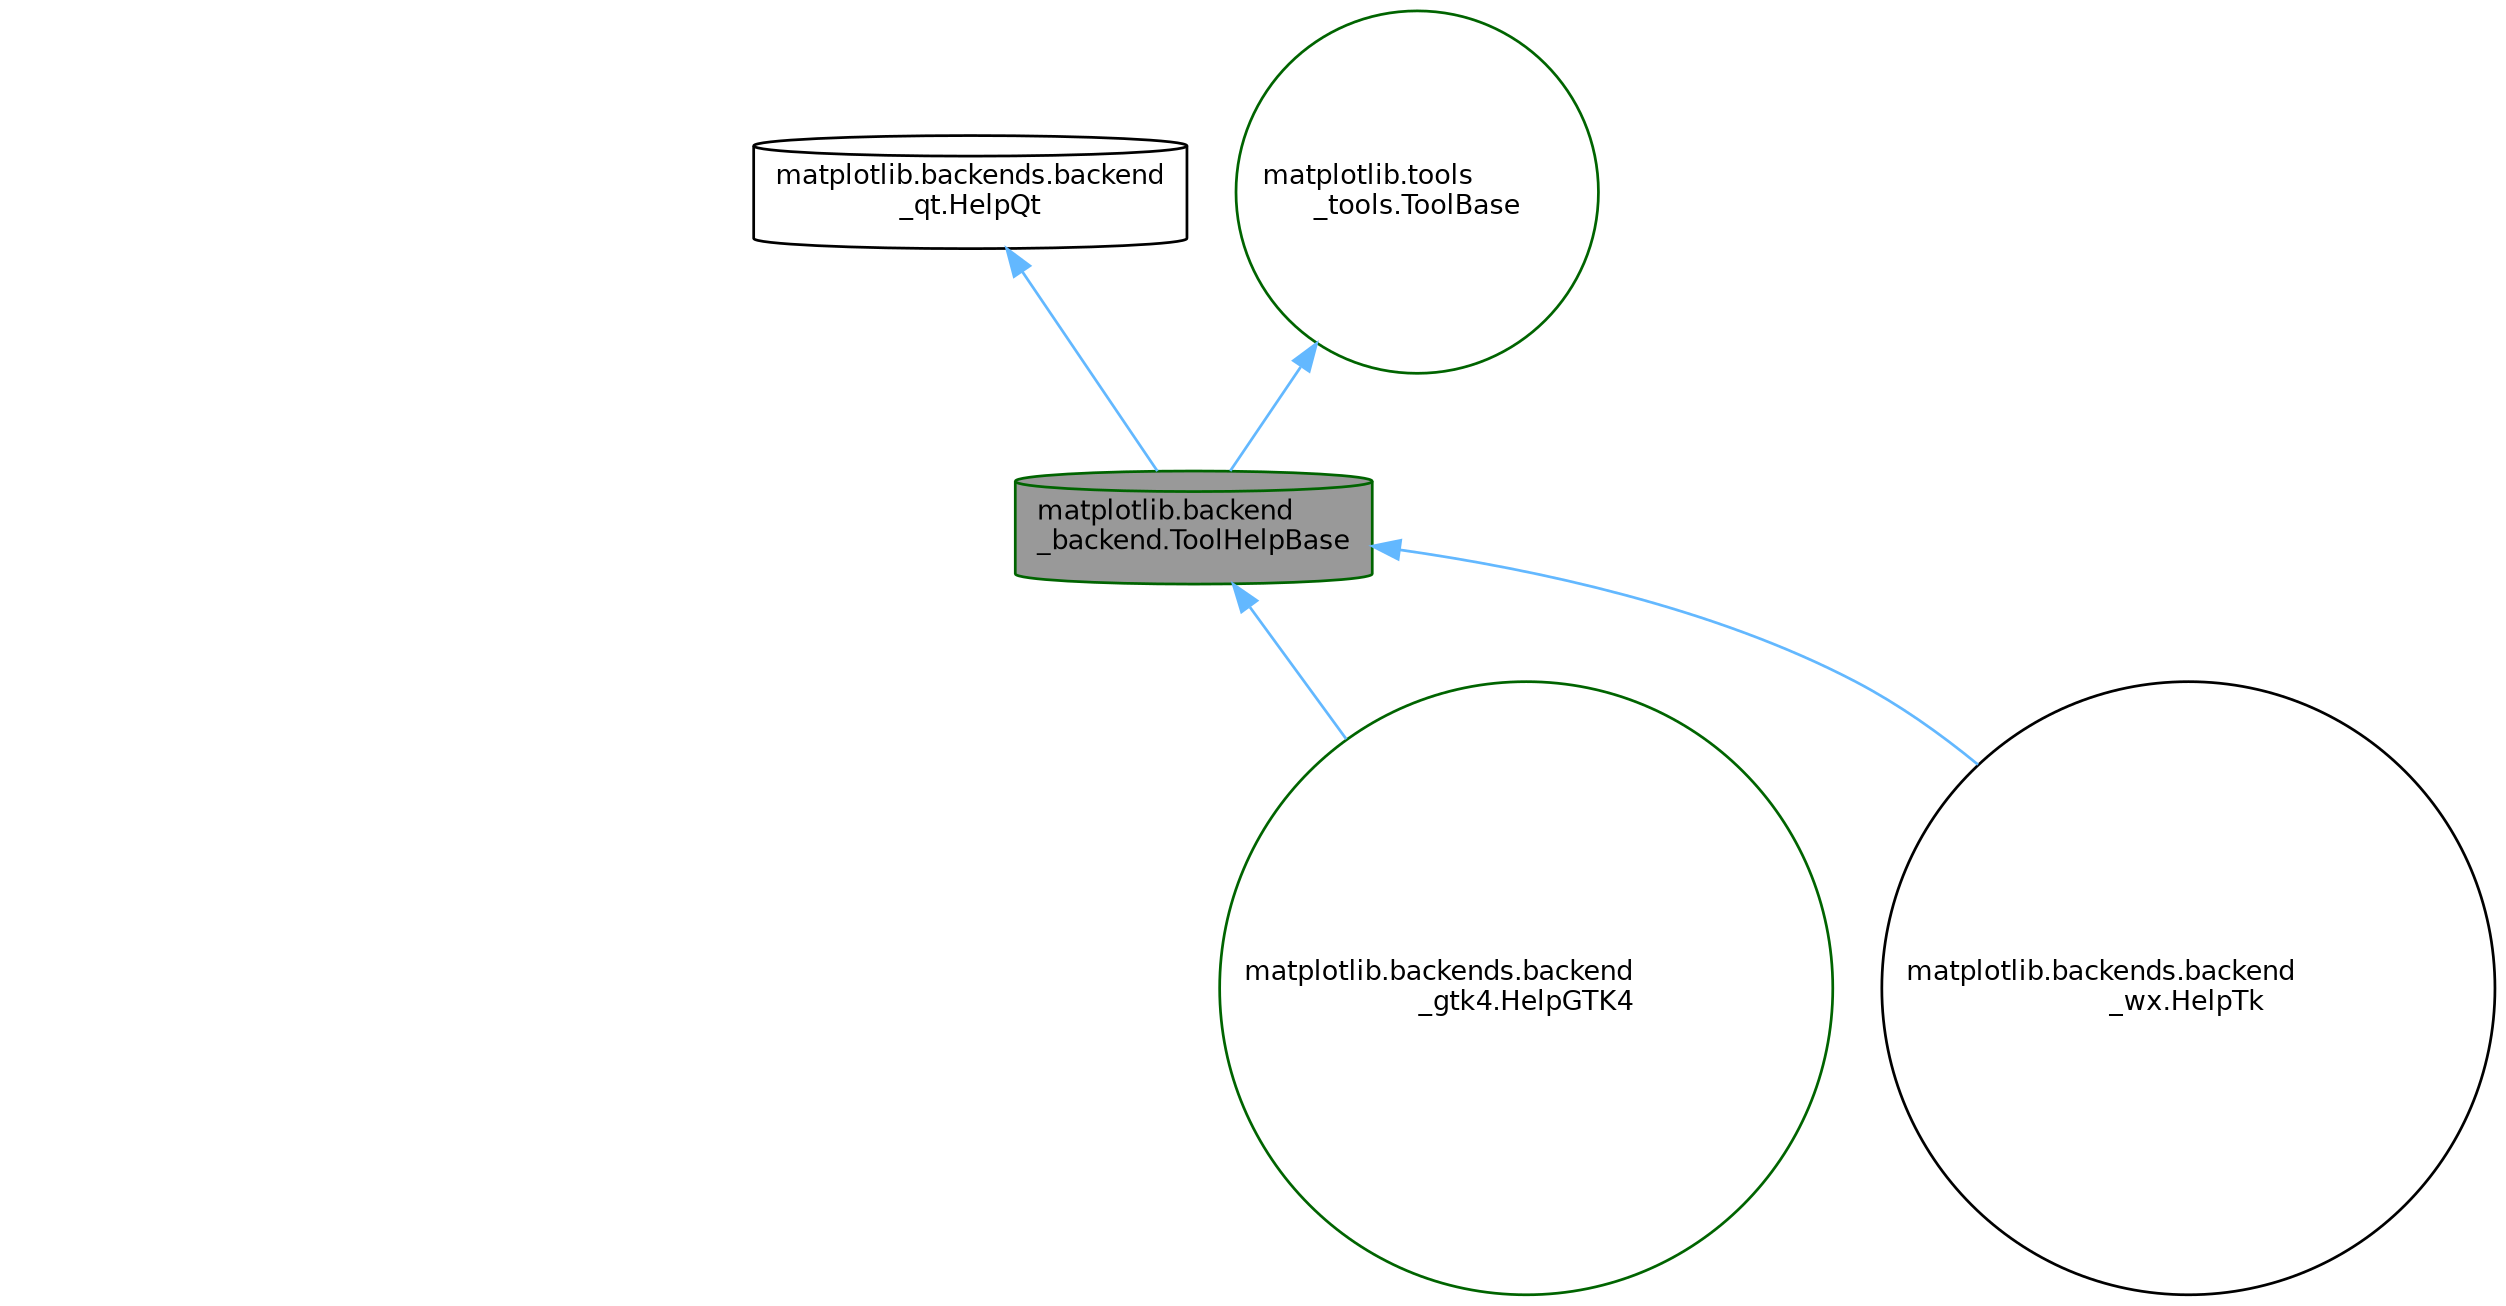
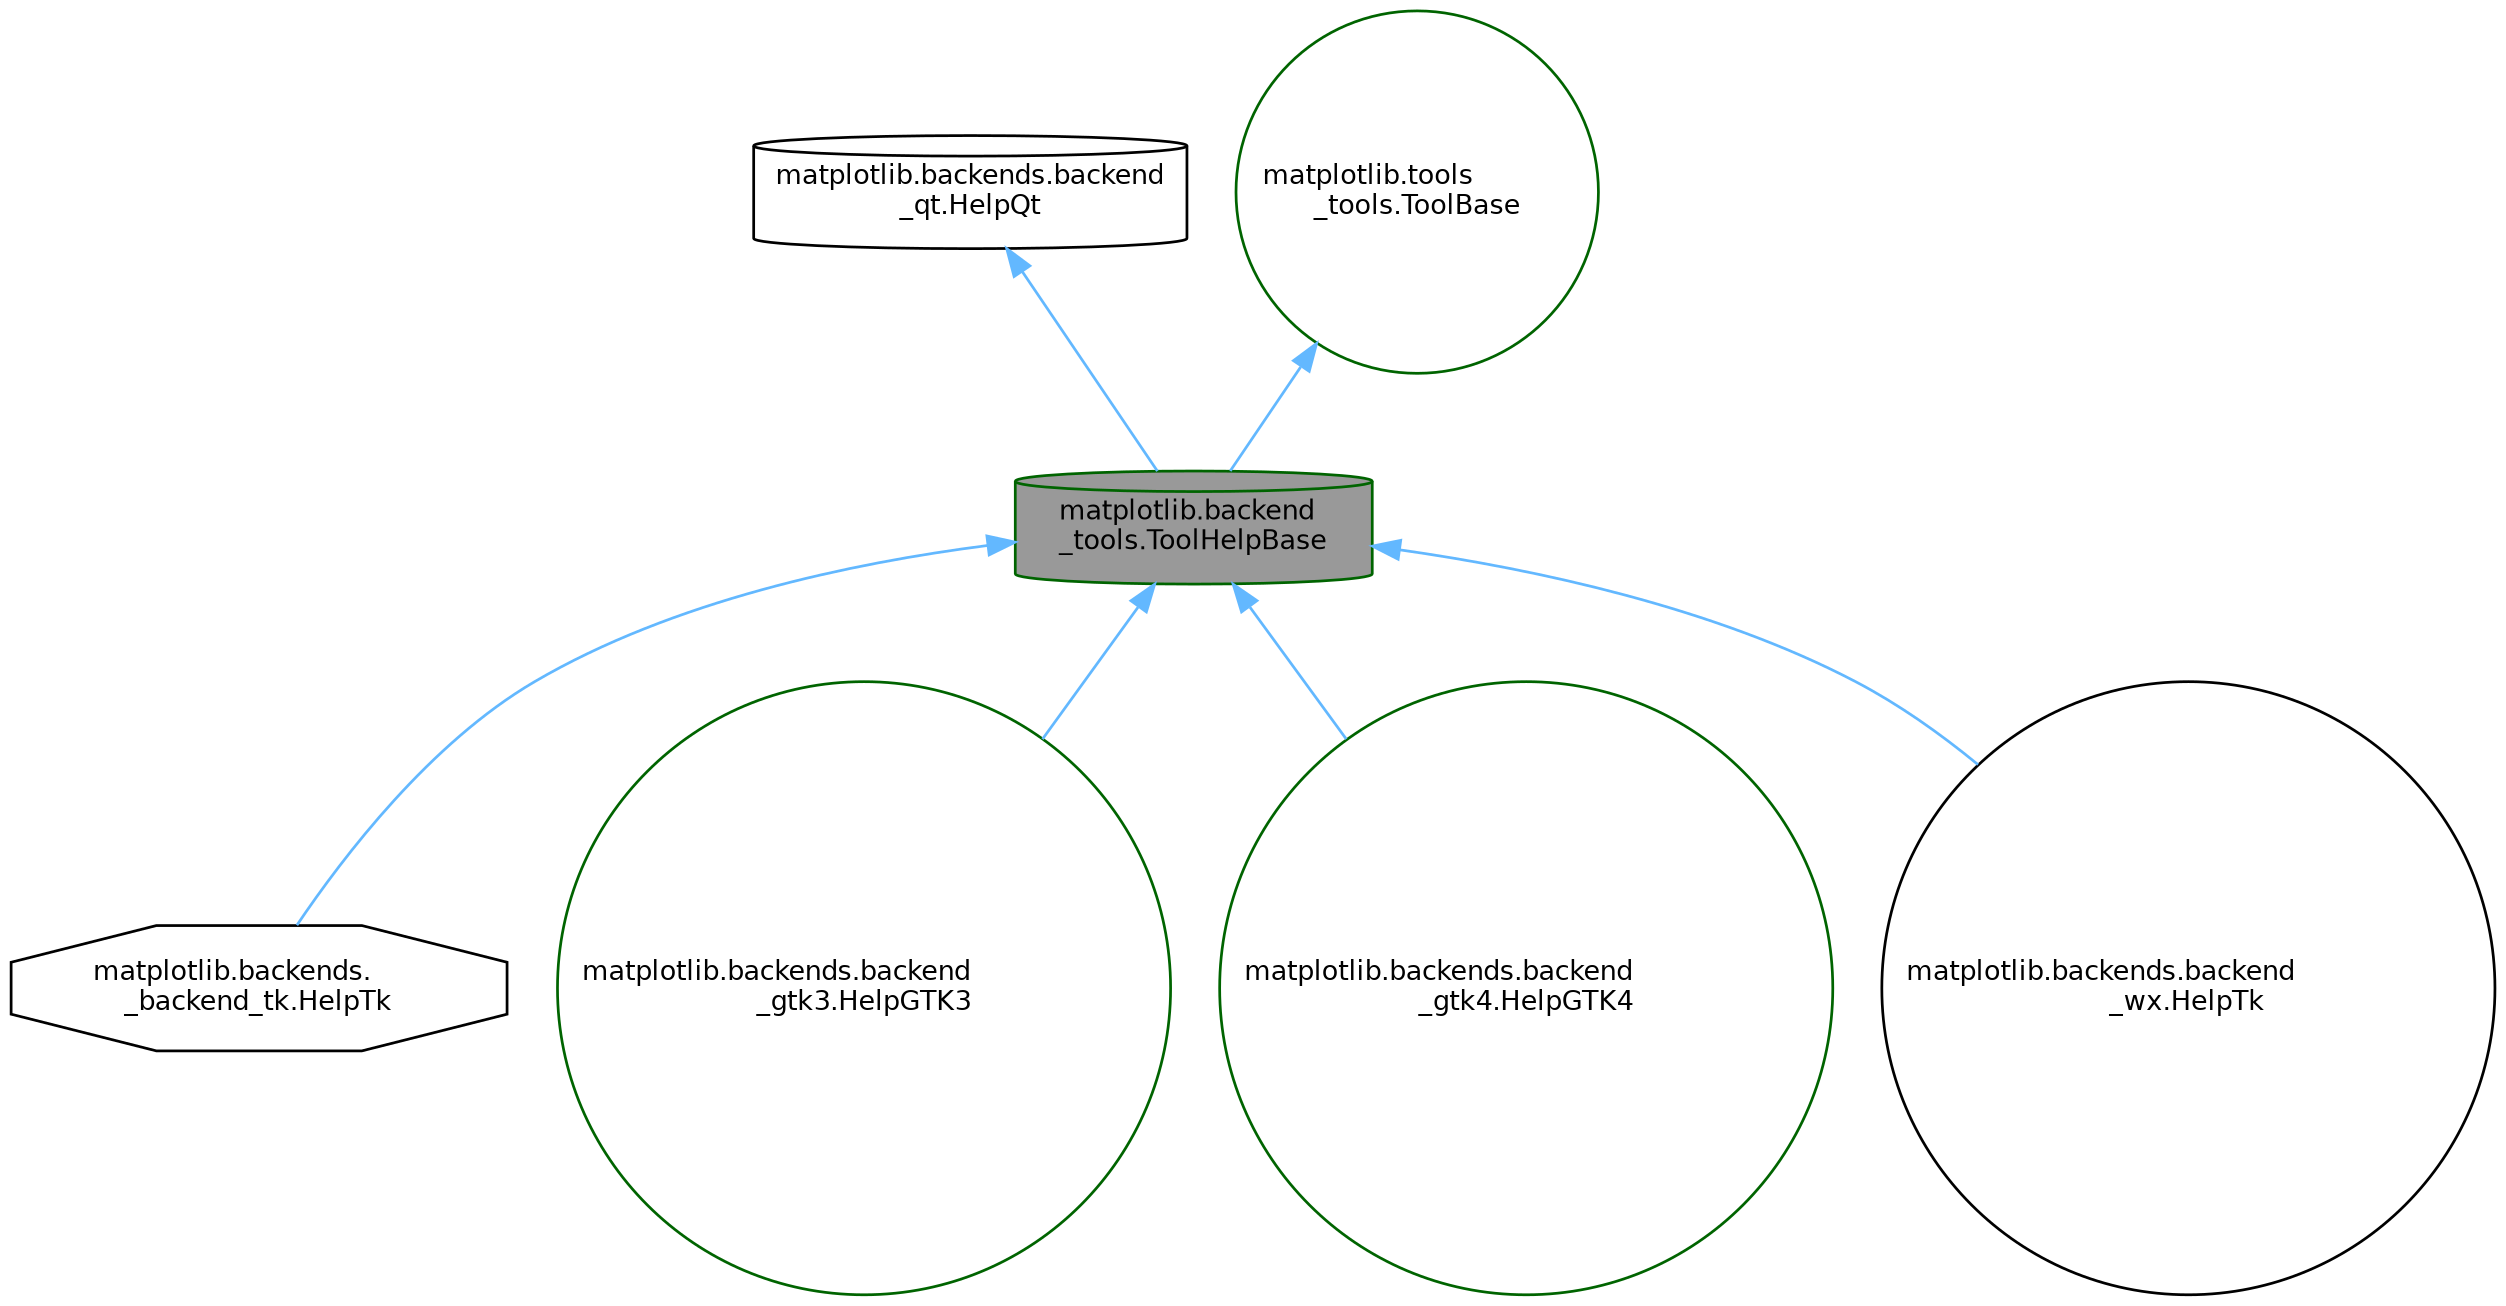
(1194, 528) -> (1194, 528)
none -> (259, 988)
none -> (864, 988)
